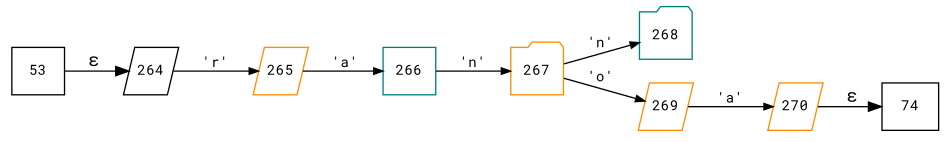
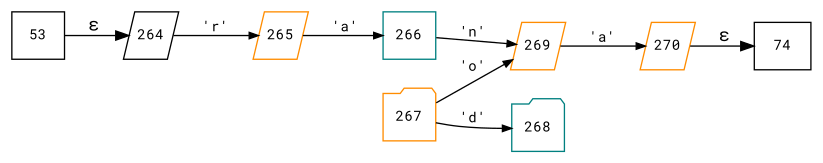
(601, 43) -> (473, 118)
(468, 71) -> (472, 41)
